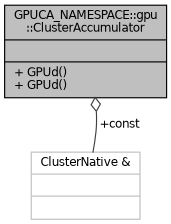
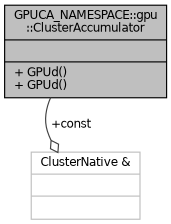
(96, 132) -> (46, 119)
